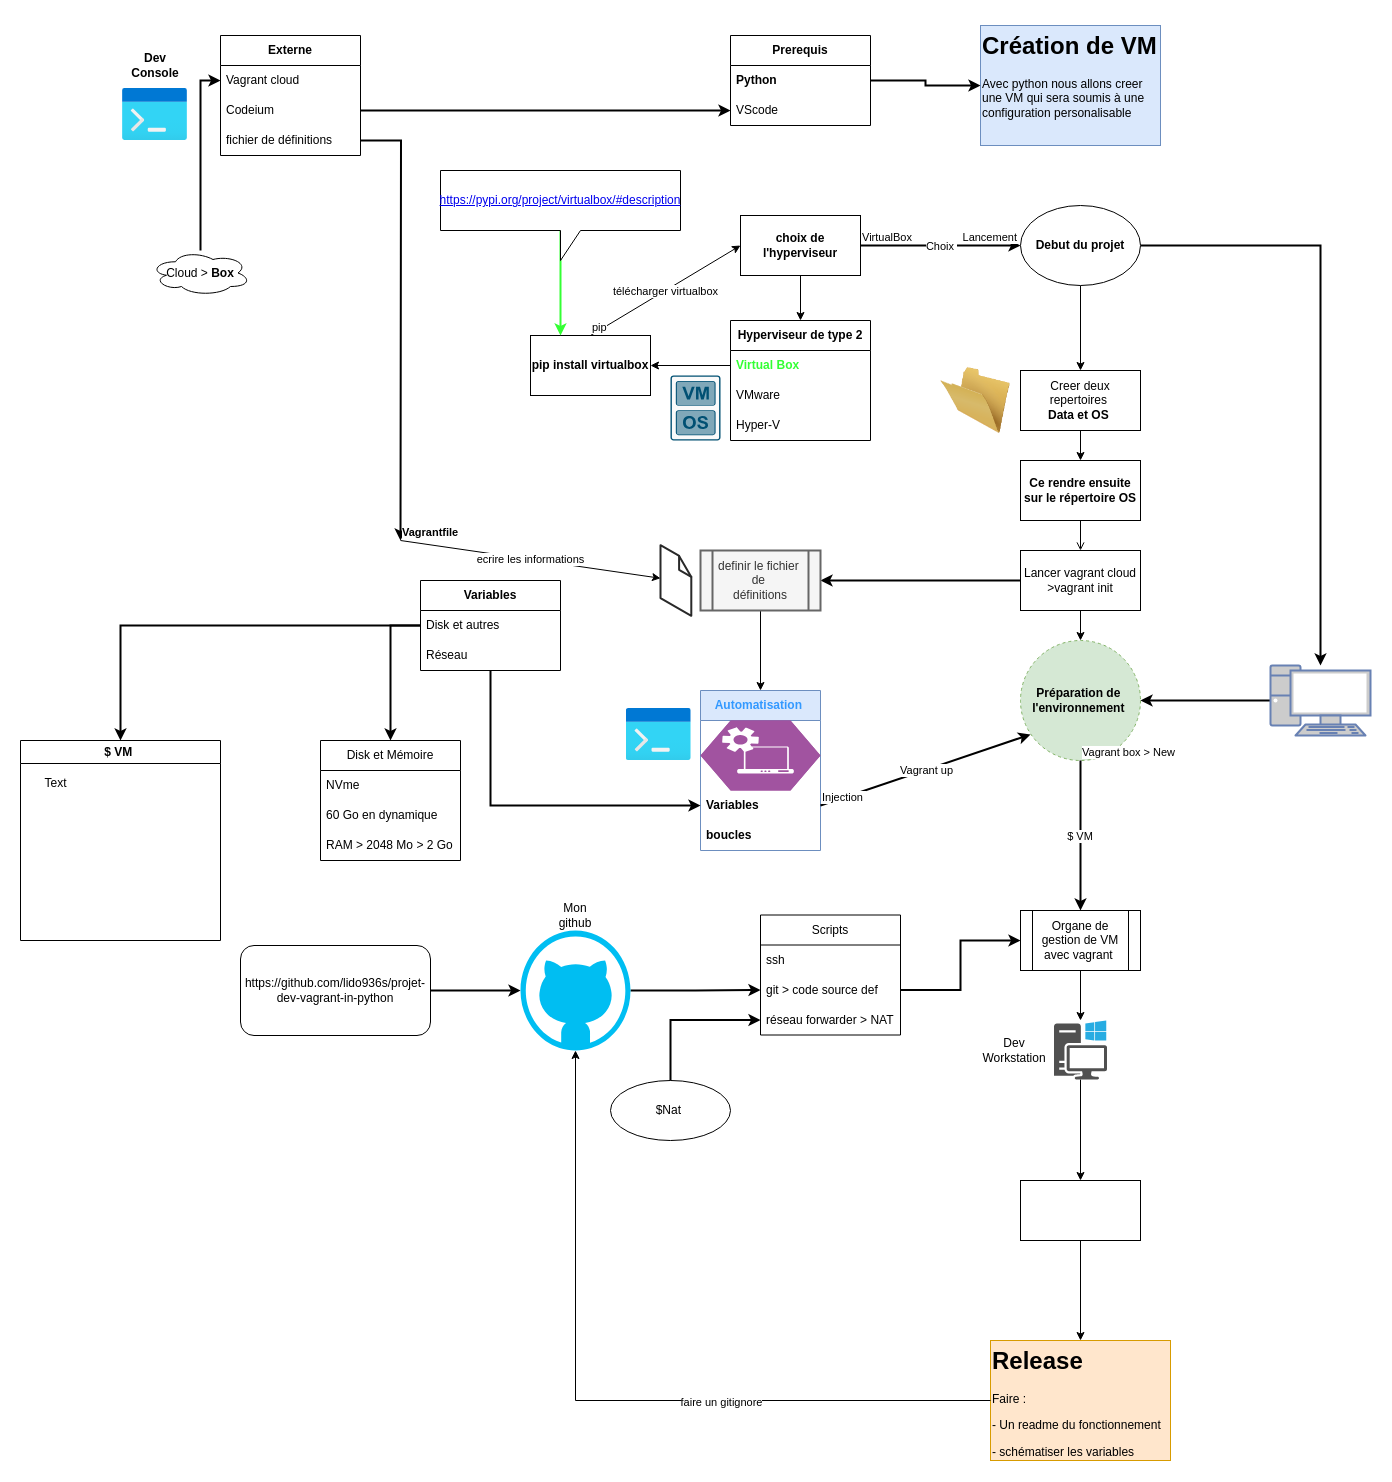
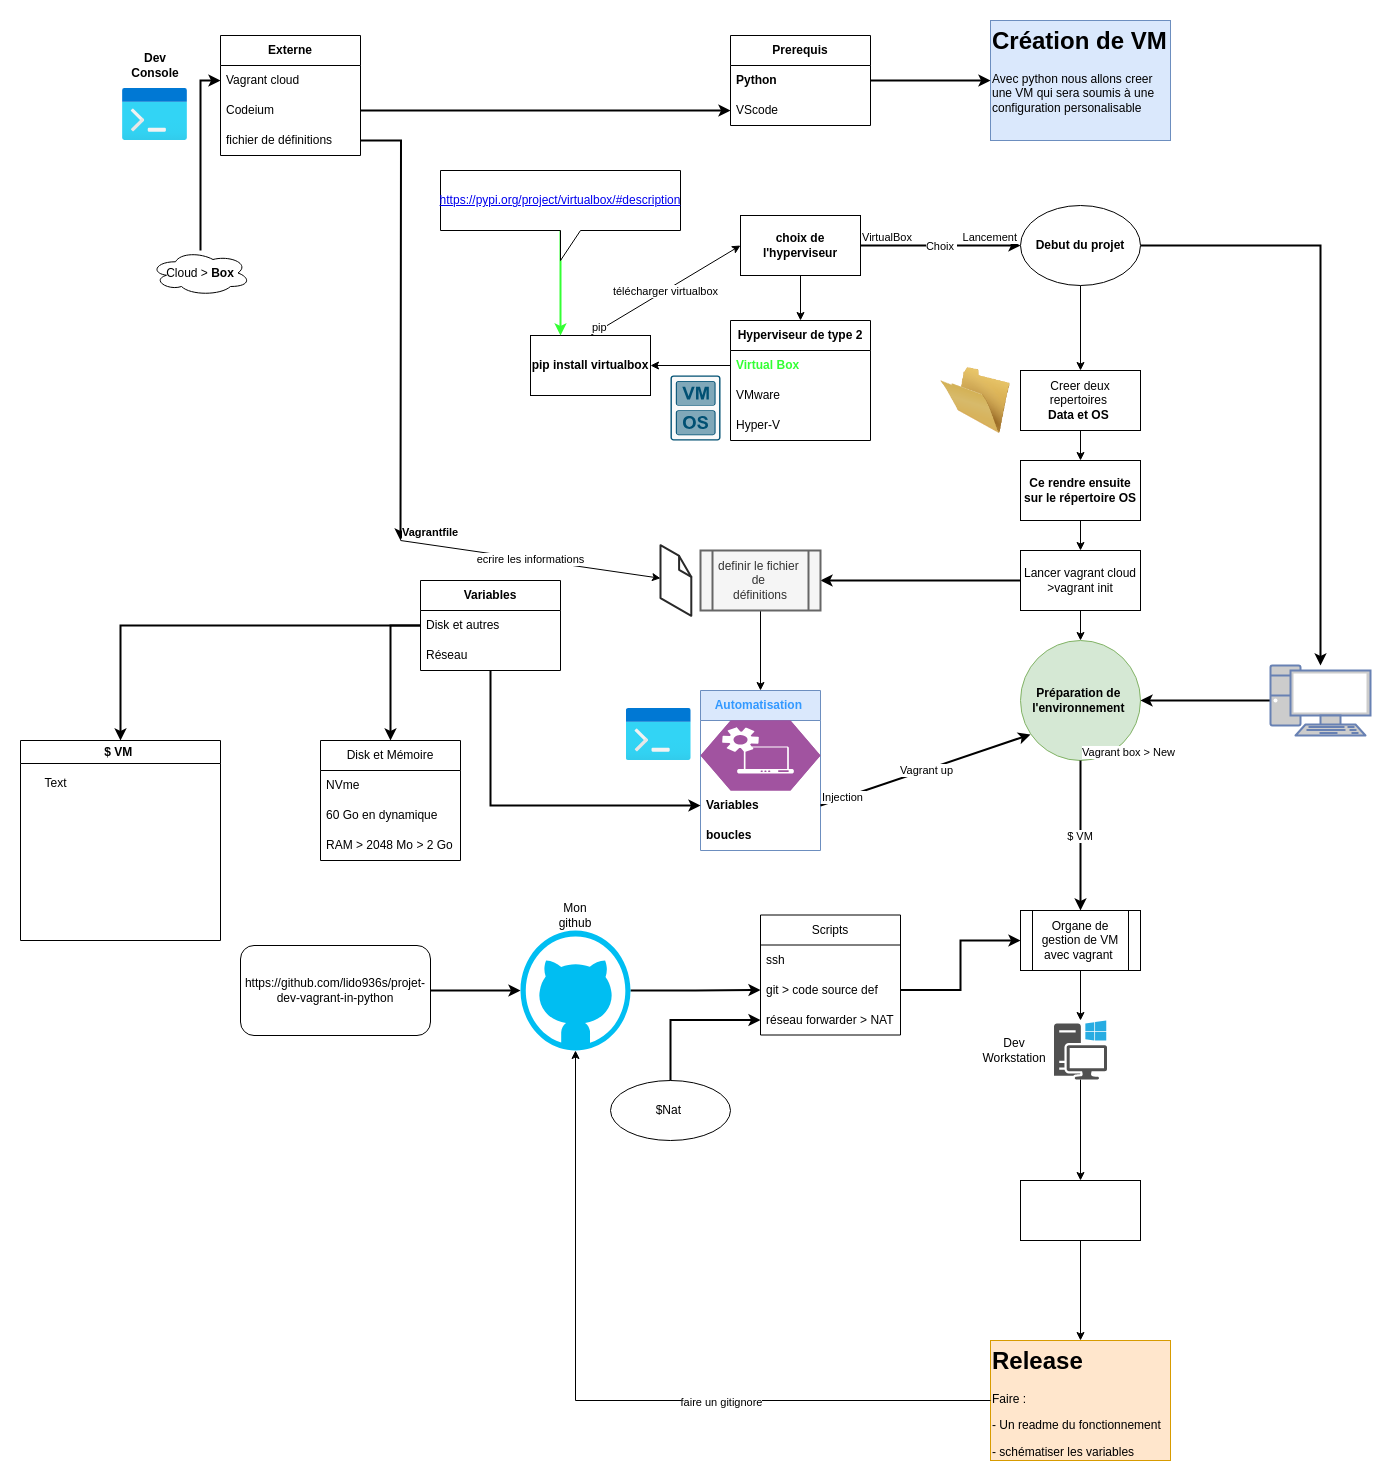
(1071, 86) -> (1081, 81)
(1081, 544) -> (1081, 542)
(1081, 701) -> (1081, 701)
